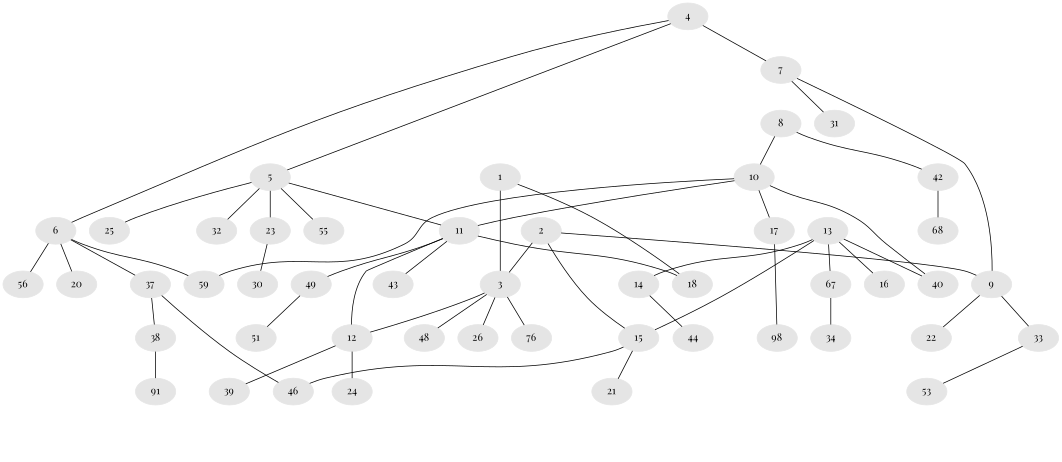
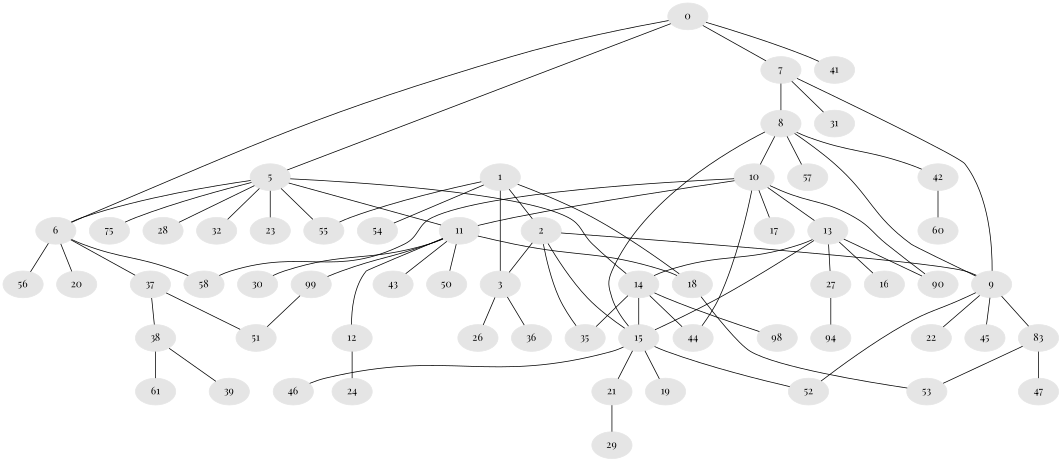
(688, 16) -> (688, 16)
none -> (835, 70)
none -> (781, 97)
none -> (808, 177)
none -> (480, 196)
none -> (160, 197)
none -> (410, 199)
none -> (791, 204)
none -> (524, 208)
none -> (655, 210)
none -> (879, 214)
(109, 231) -> (109, 231)
none -> (163, 231)
none -> (377, 231)
(938, 231) -> (938, 231)
(264, 257) -> (358, 257)
none -> (732, 264)
(204, 284) -> (204, 284)
(311, 284) -> (311, 284)
none -> (447, 284)
(776, 284) -> (704, 313)
(831, 284) -> (831, 284)
(938, 284) -> (938, 284)
none -> (639, 311)
(428, 314) -> none
(424, 338) -> none
(532, 338) -> (532, 338)
none -> (585, 338)
(831, 338) -> (831, 338)
none -> (985, 338)
(1038, 338) -> (1038, 338)
(217, 343) -> (203, 311)
(291, 365) -> (192, 365)
none -> (792, 366)
(156, 392) -> (156, 392)
none -> (666, 392)
none -> (808, 392)
none -> (1038, 392)
none -> (612, 445)
